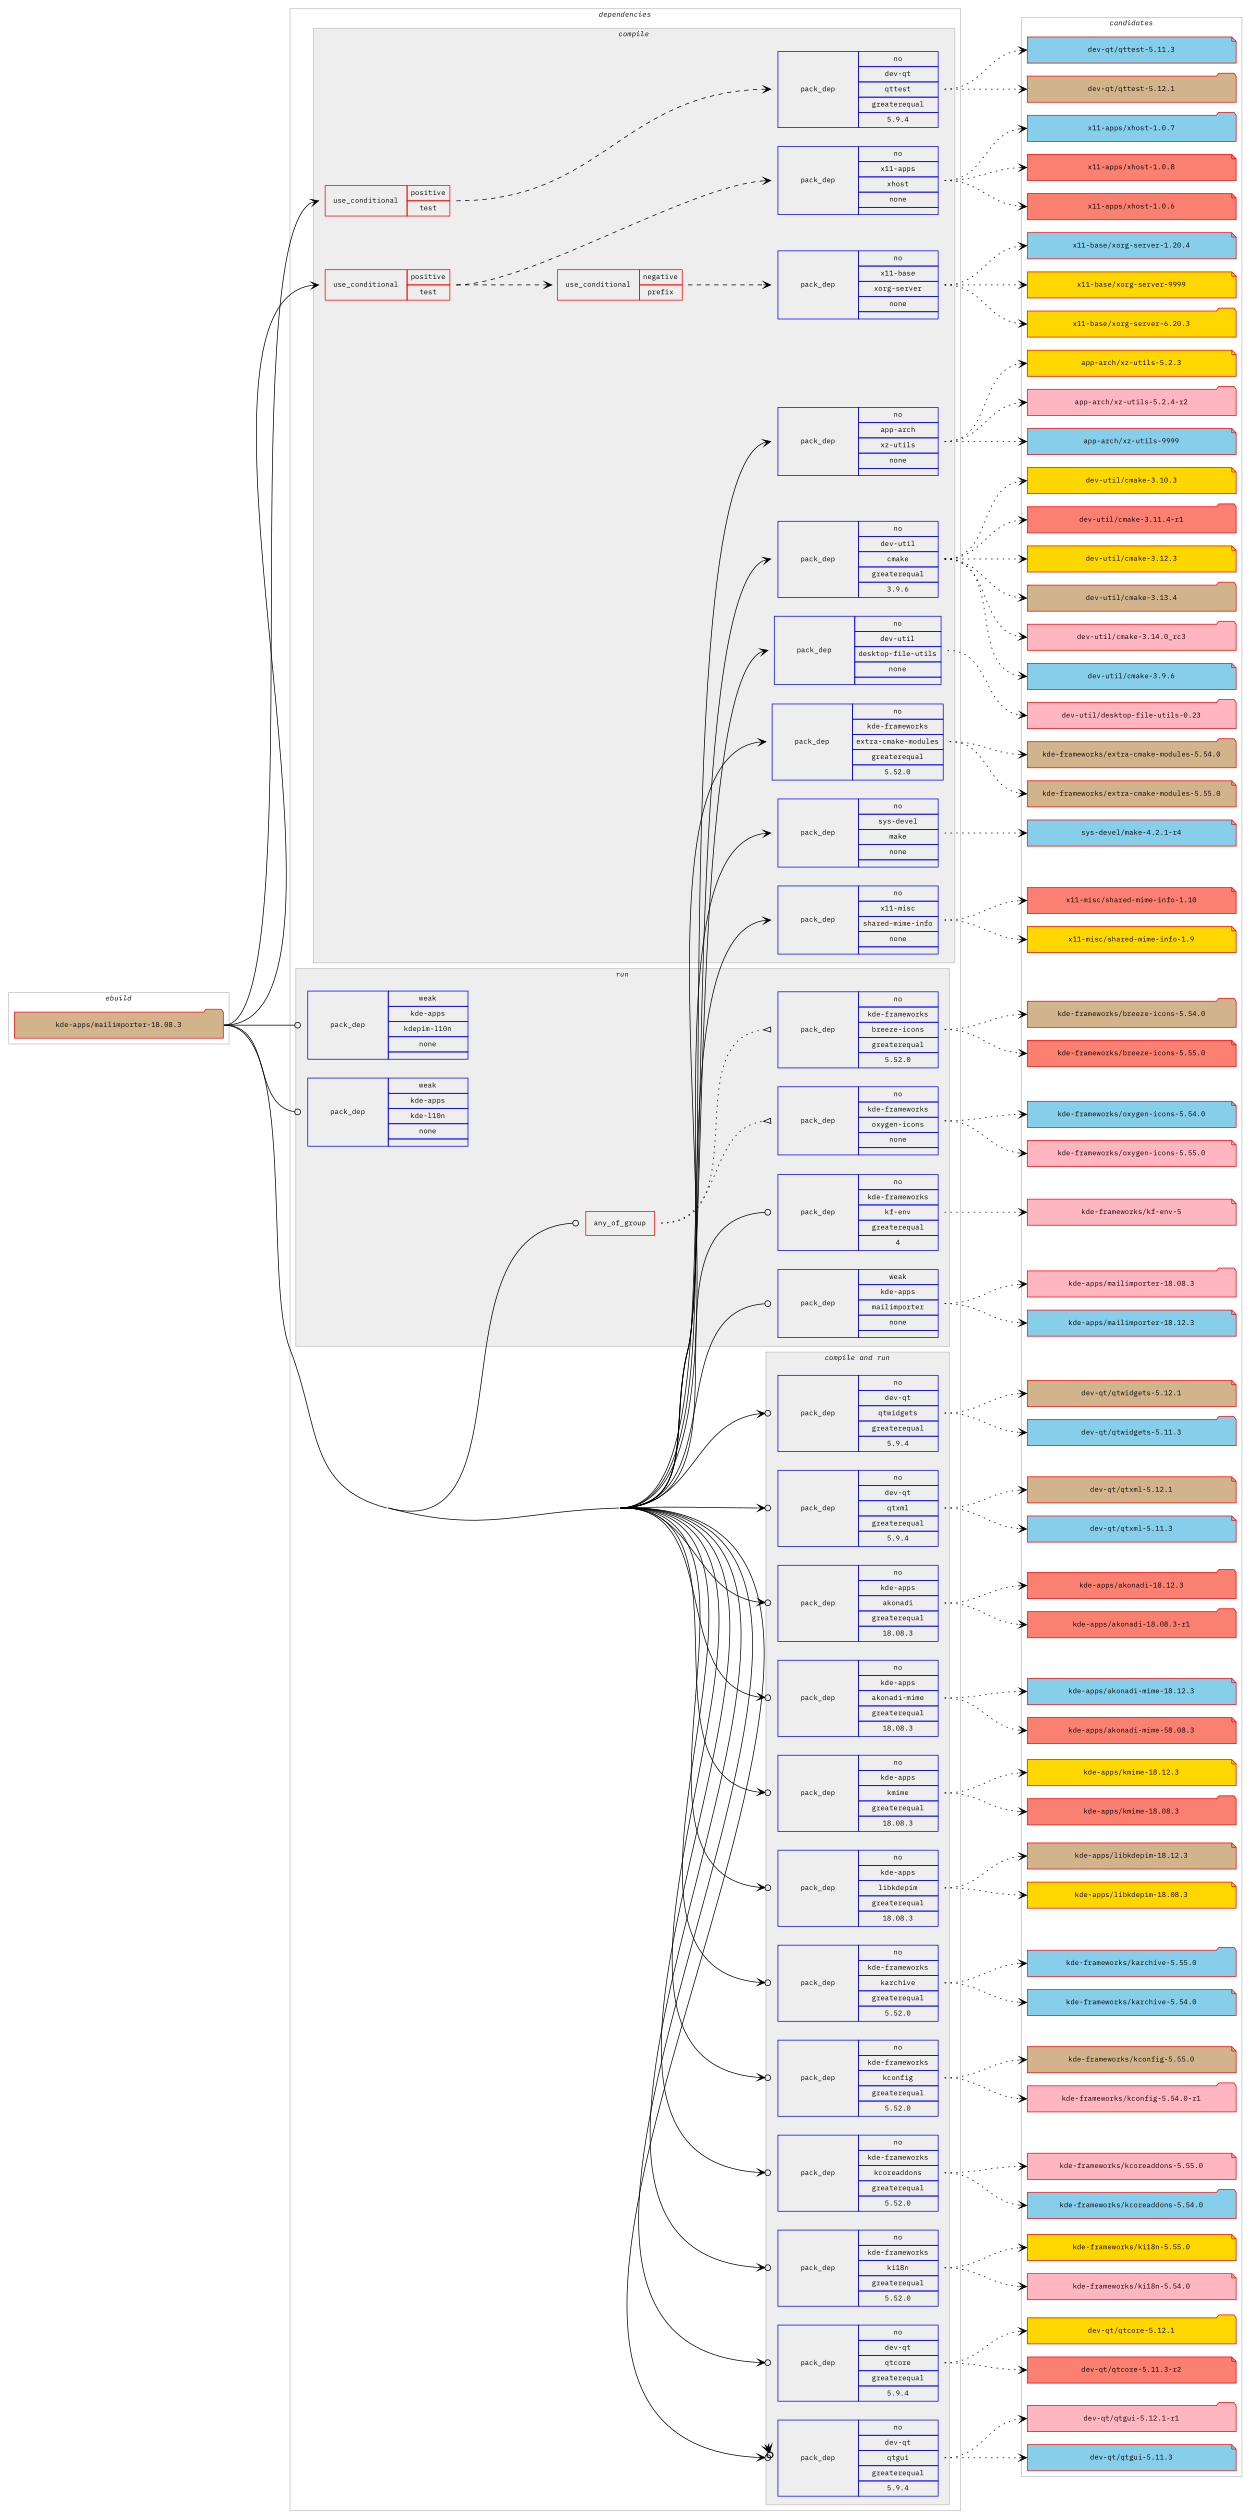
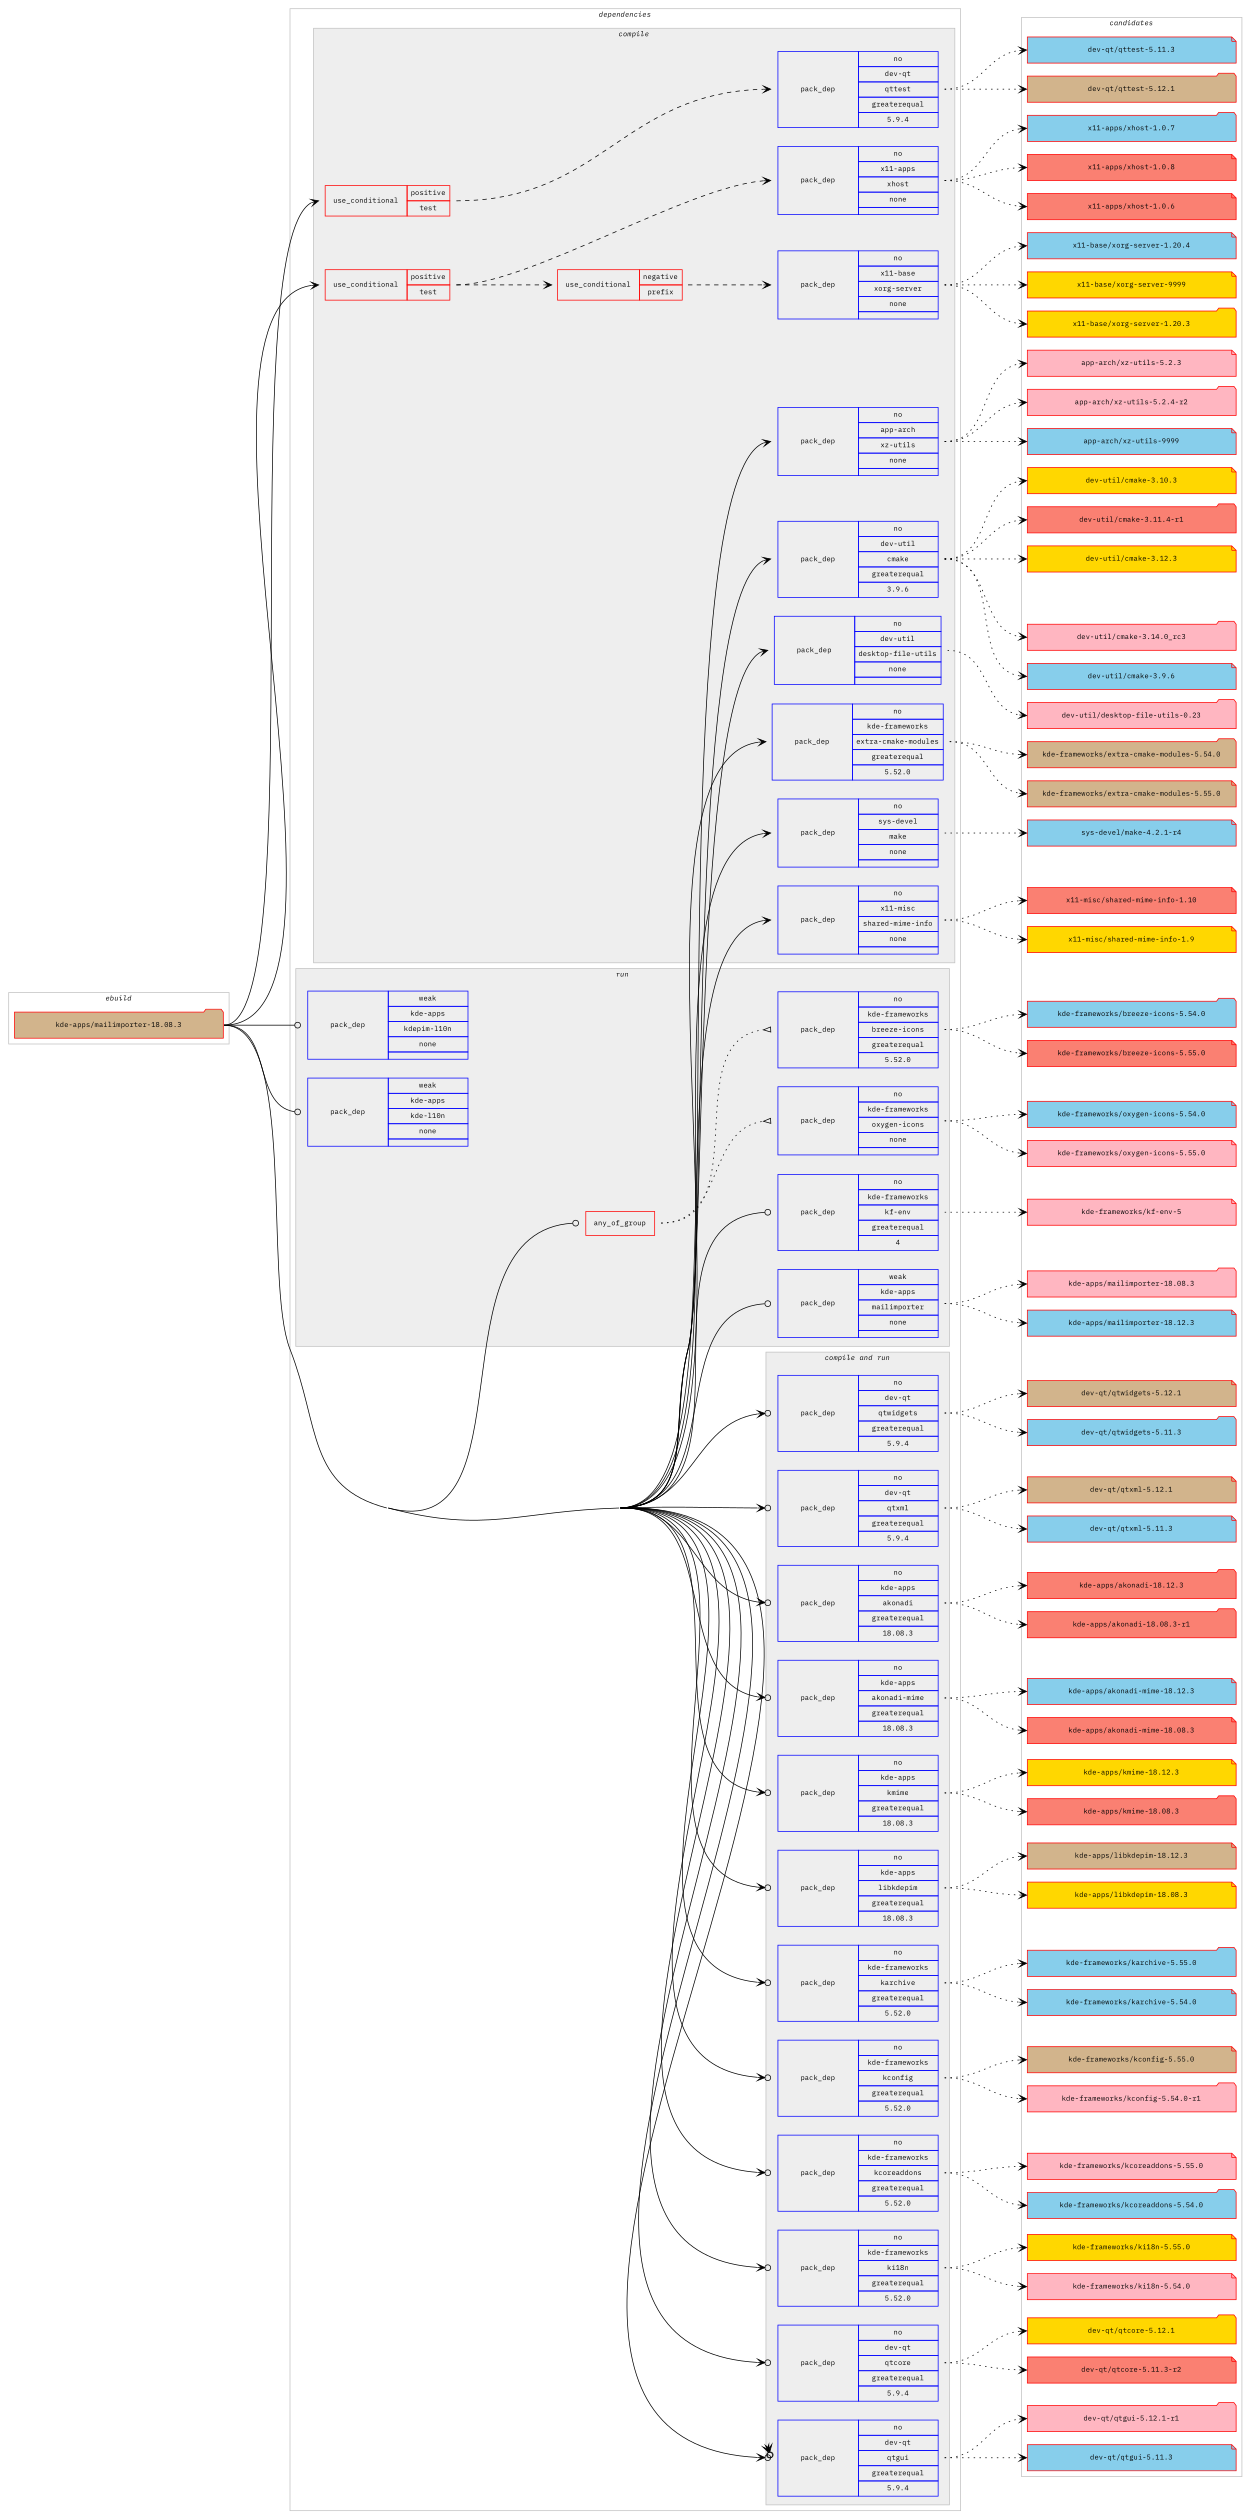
(1132, 324) -> (1132, 324)
(1132, 363) -> (1132, 363)
(1132, 598) -> none
(1132, 1014) -> (1132, 1014)
(1132, 1731) -> (1132, 1731)
